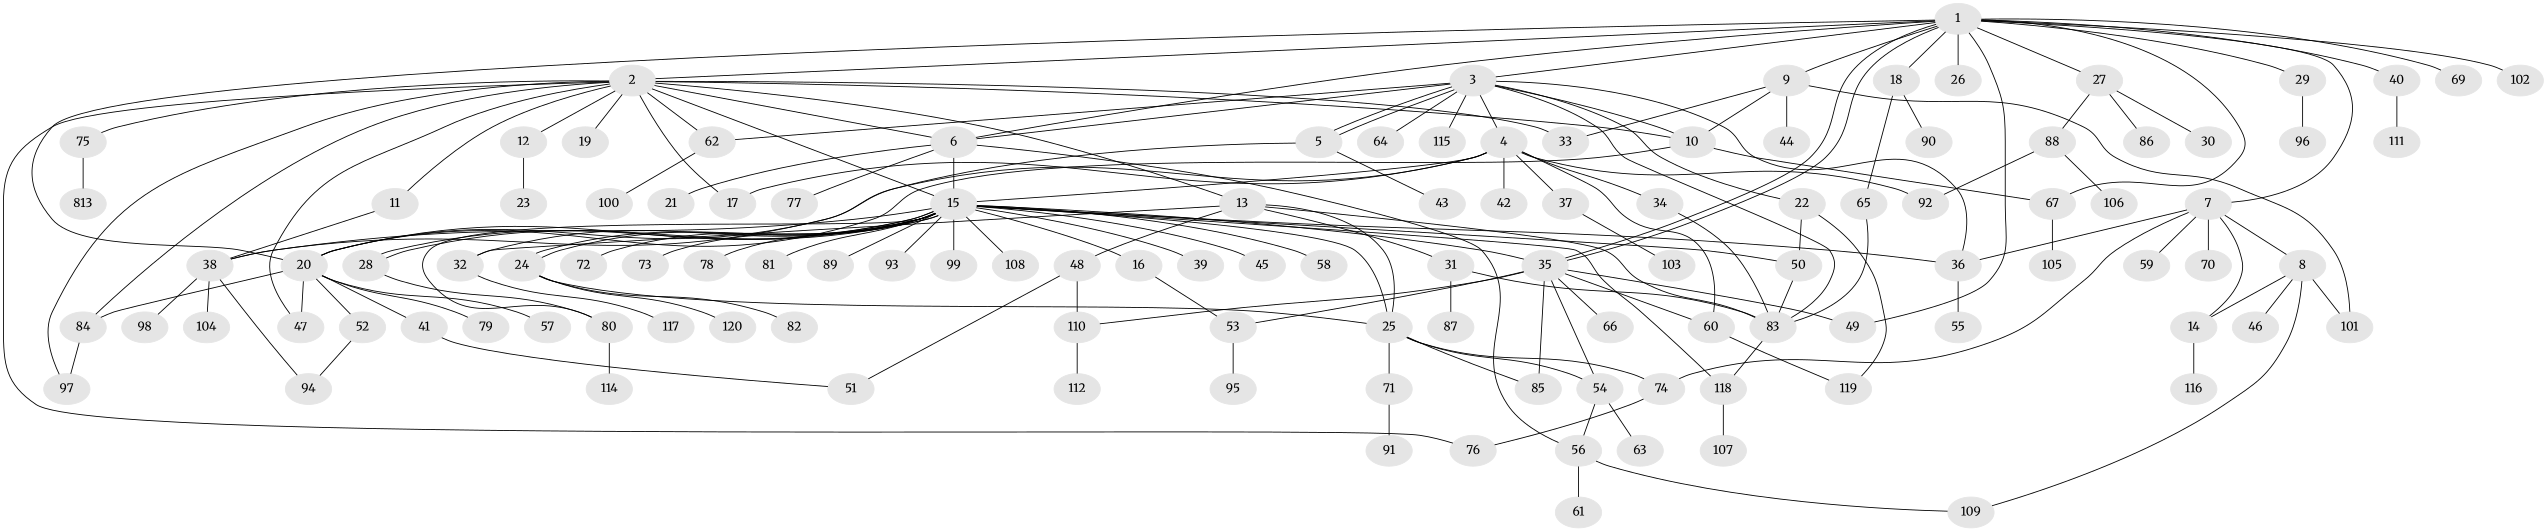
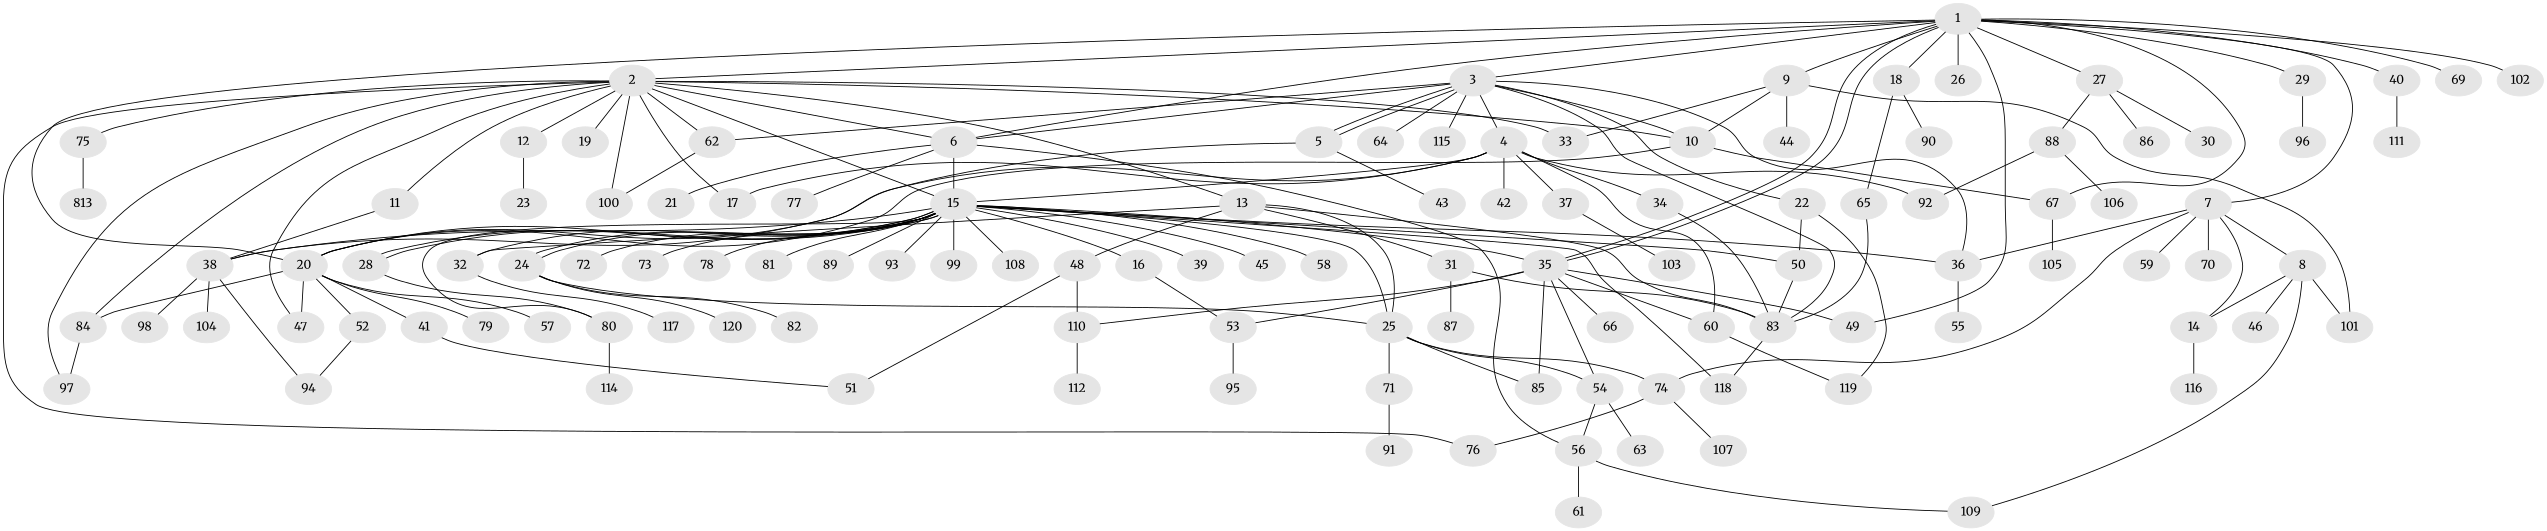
none -> (621, 142)
(1723, 420) -> (1692, 420)
